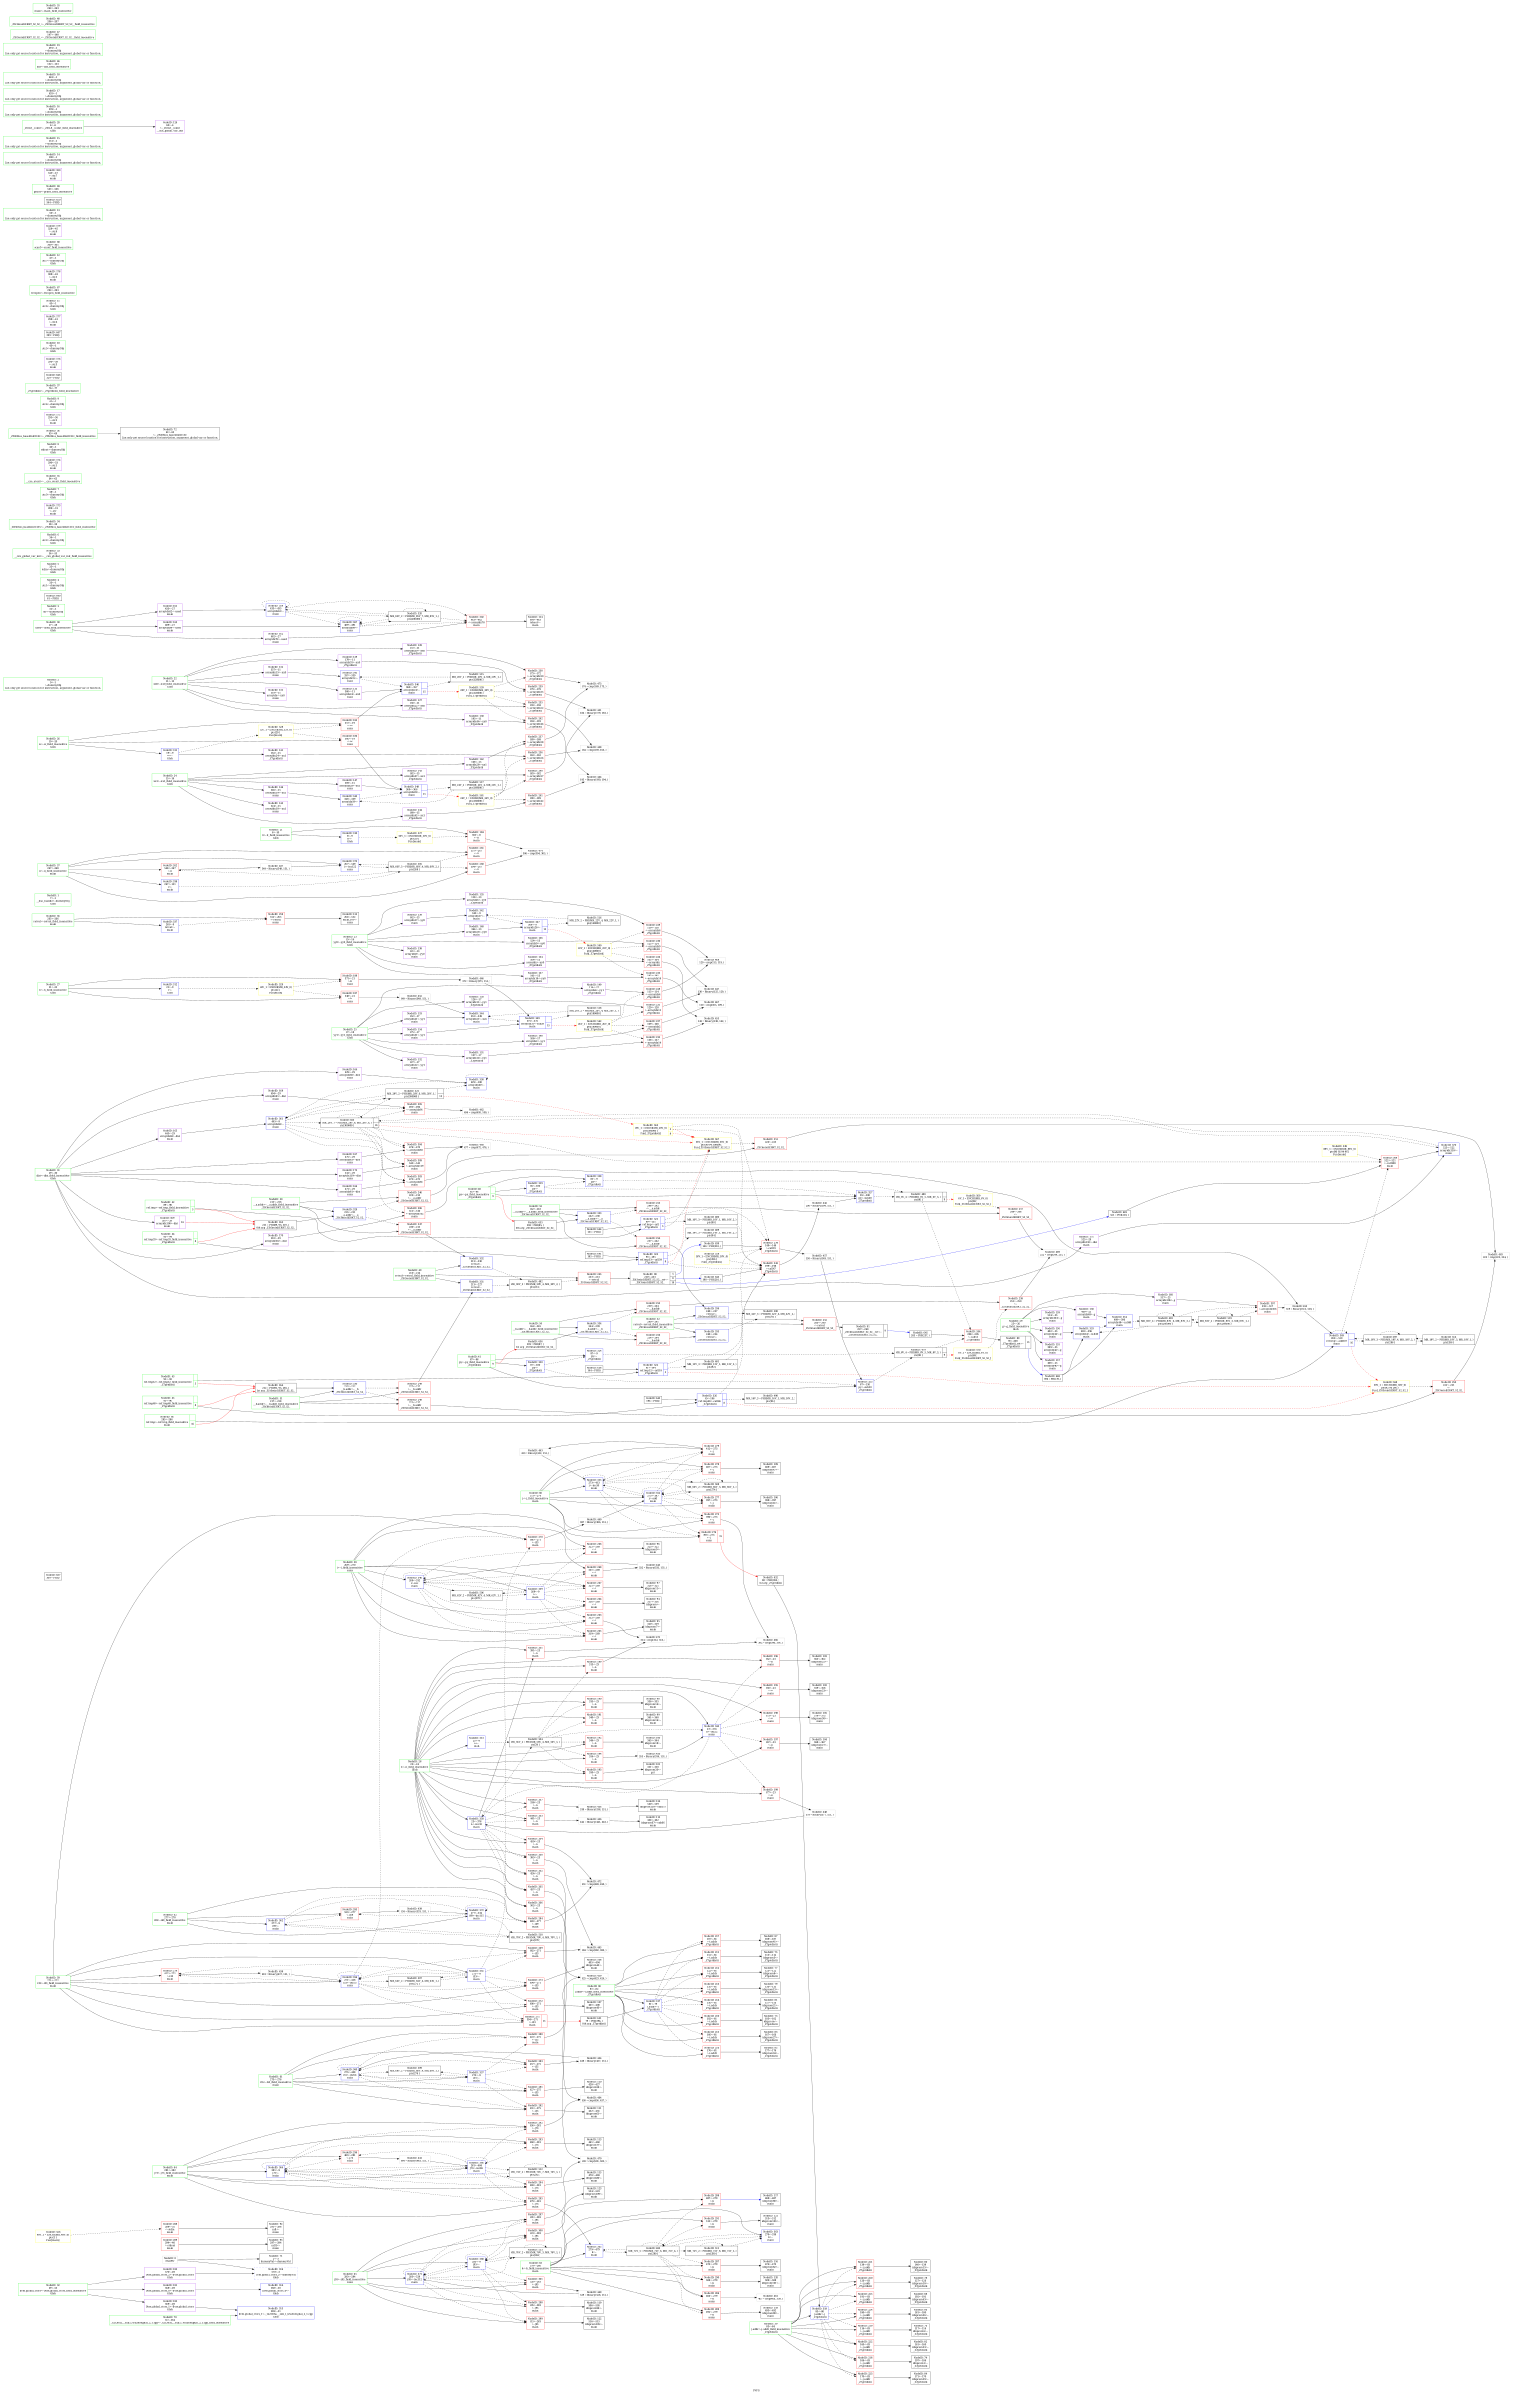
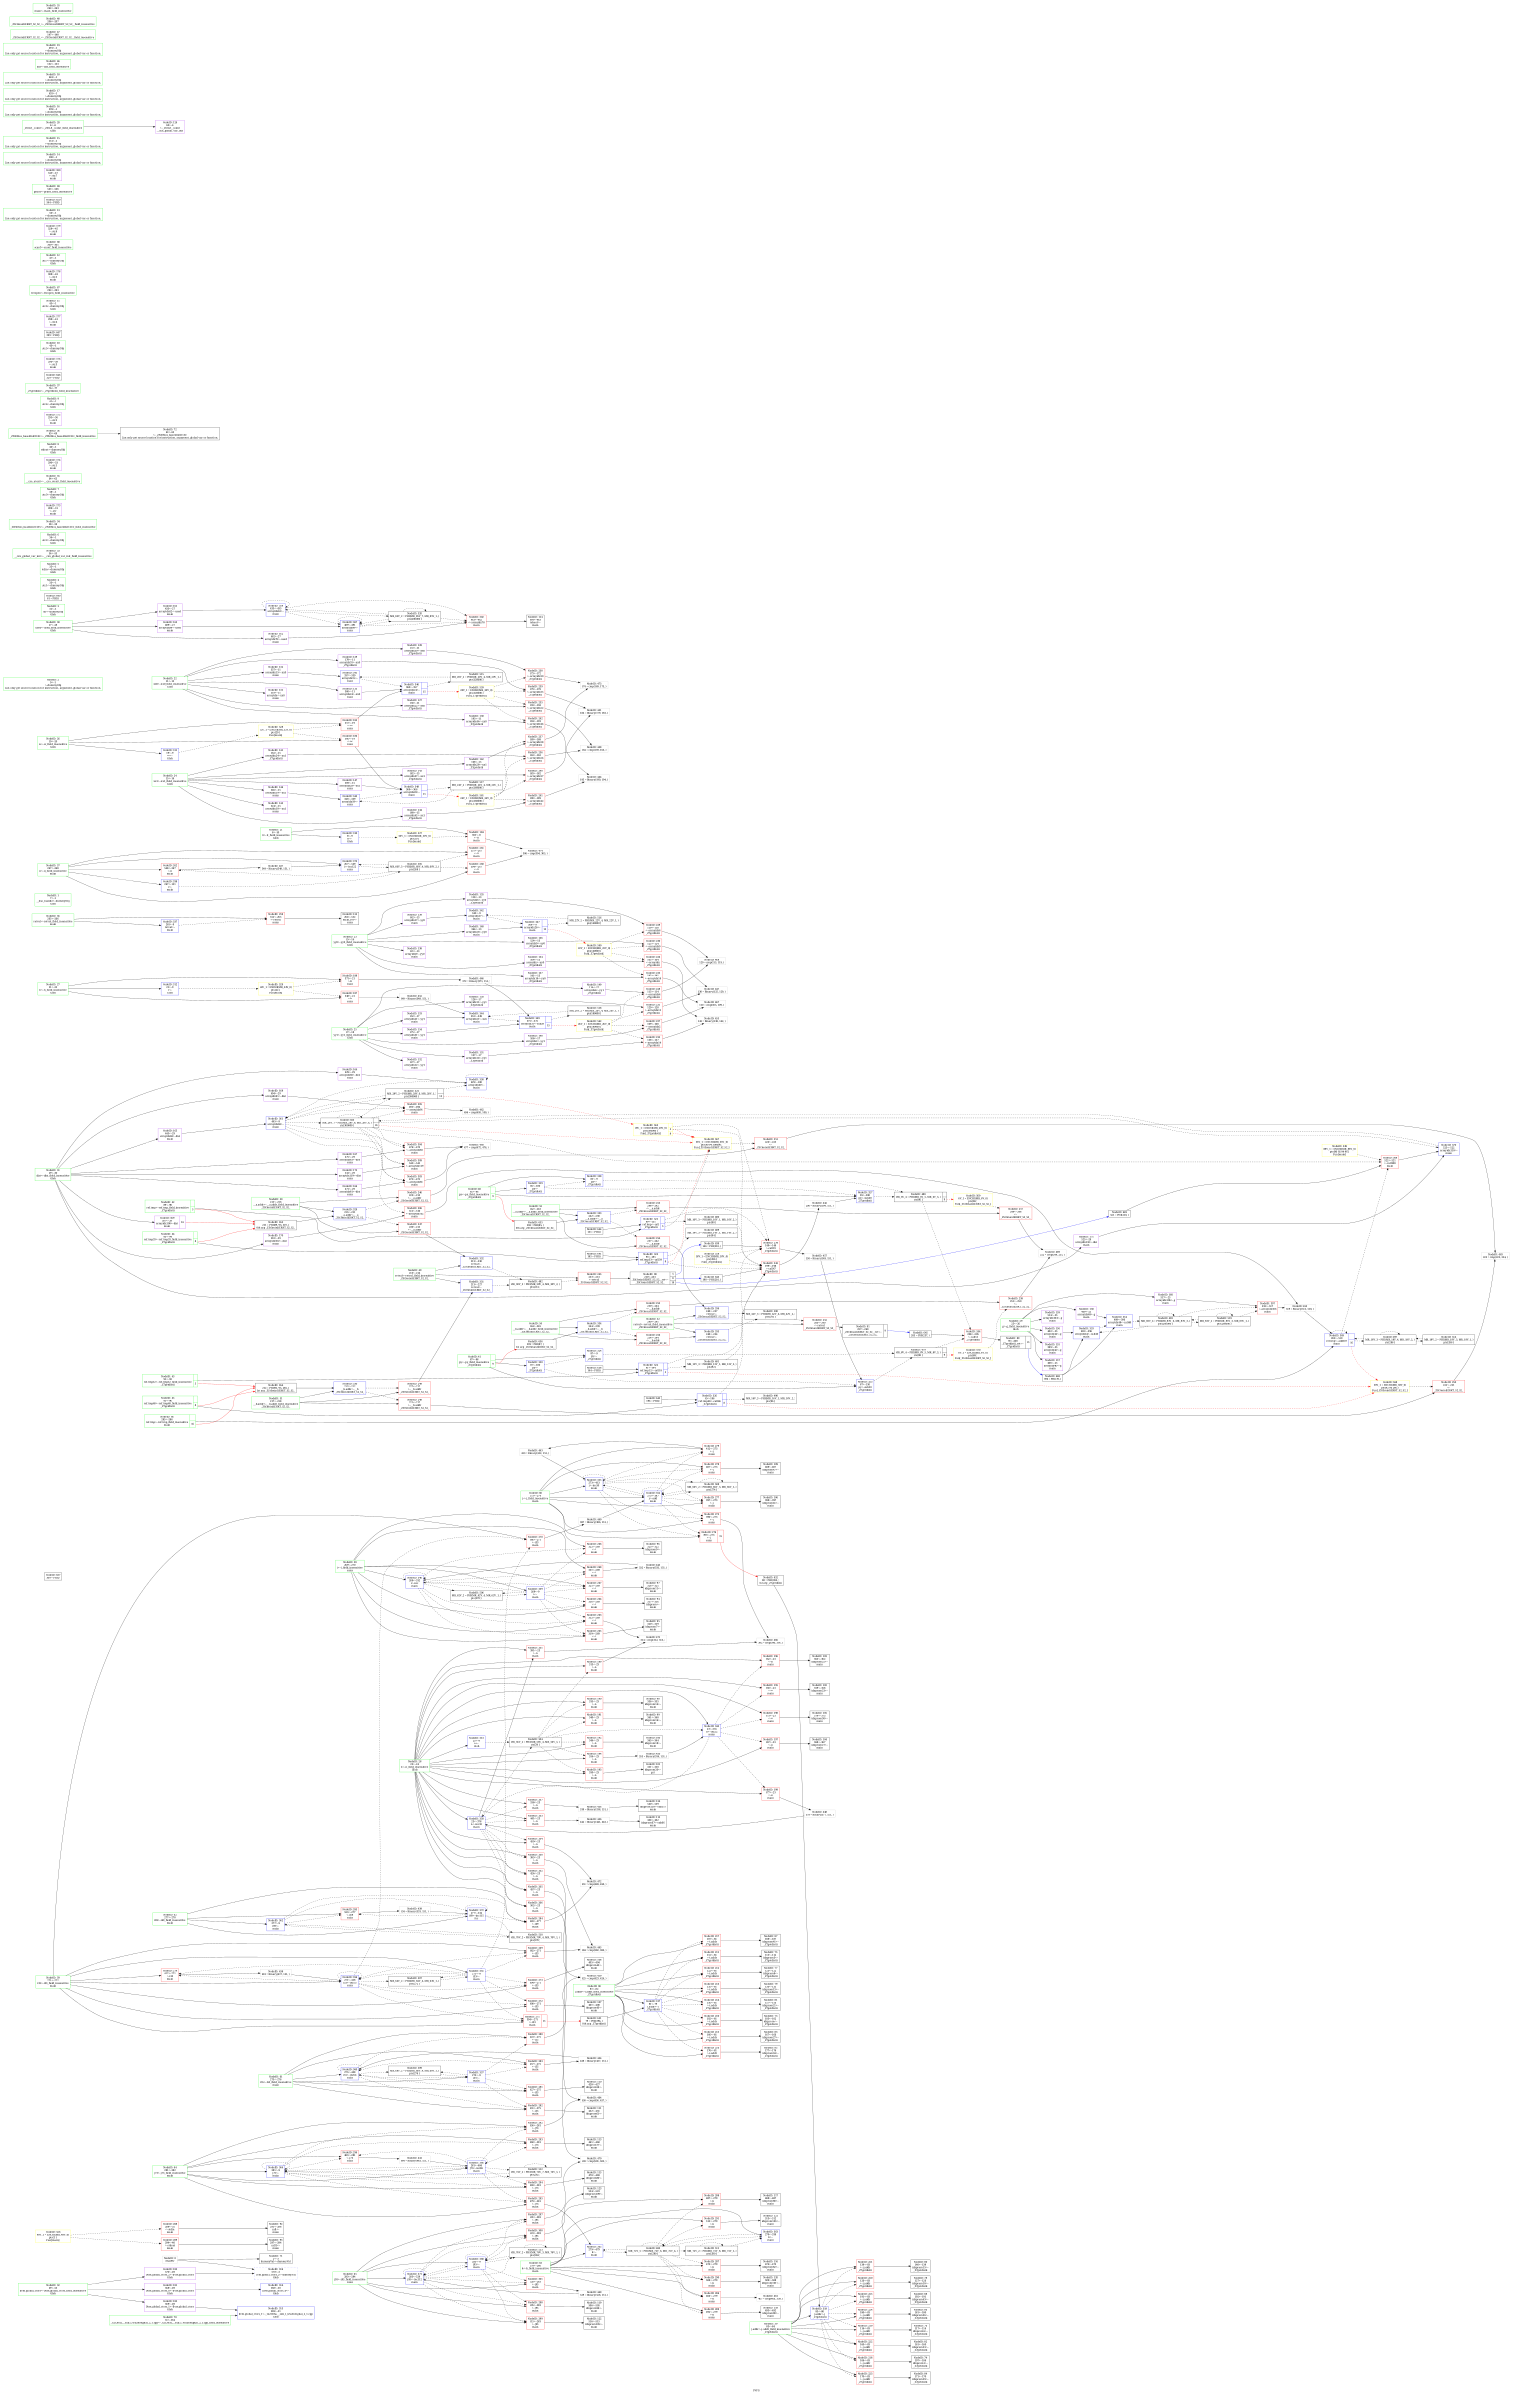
(220, 755) -> (225, 766)
(476, 1918) -> (476, 1918)
(740, 2200) -> (740, 2200)
none -> (115, 2241)
